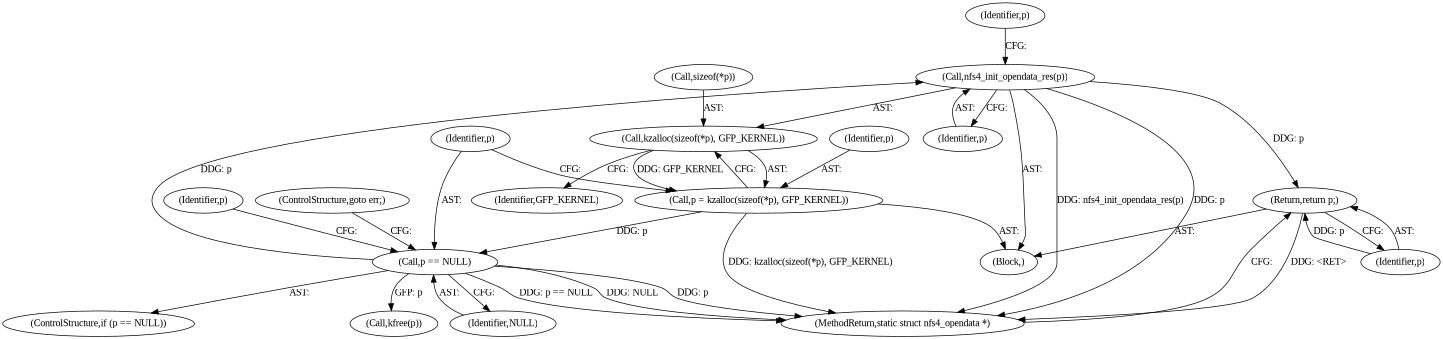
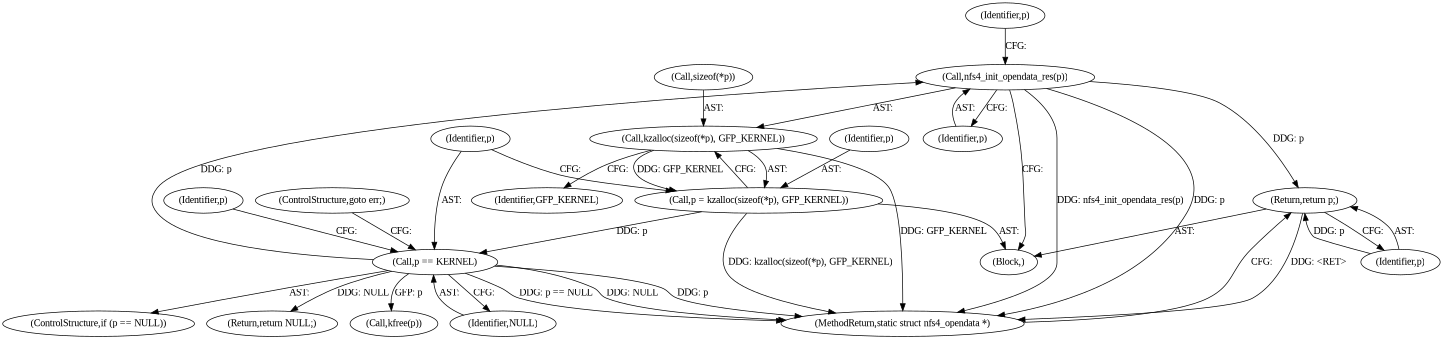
(1034, 170) -> (1034, 170)
none -> (888, 187)
(435, 262) -> (435, 262)
none -> (272, 324)
